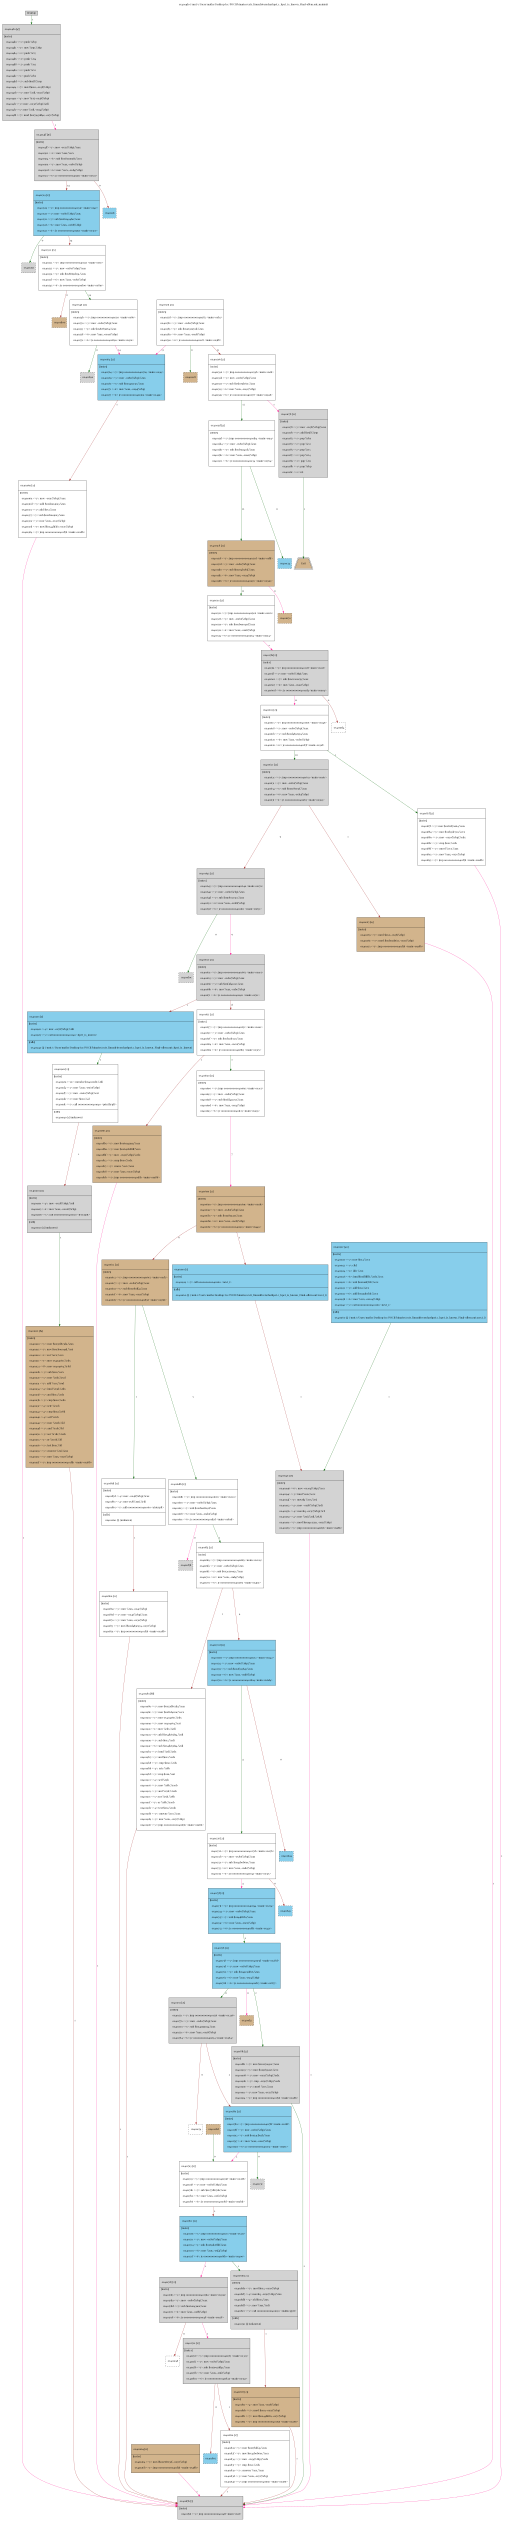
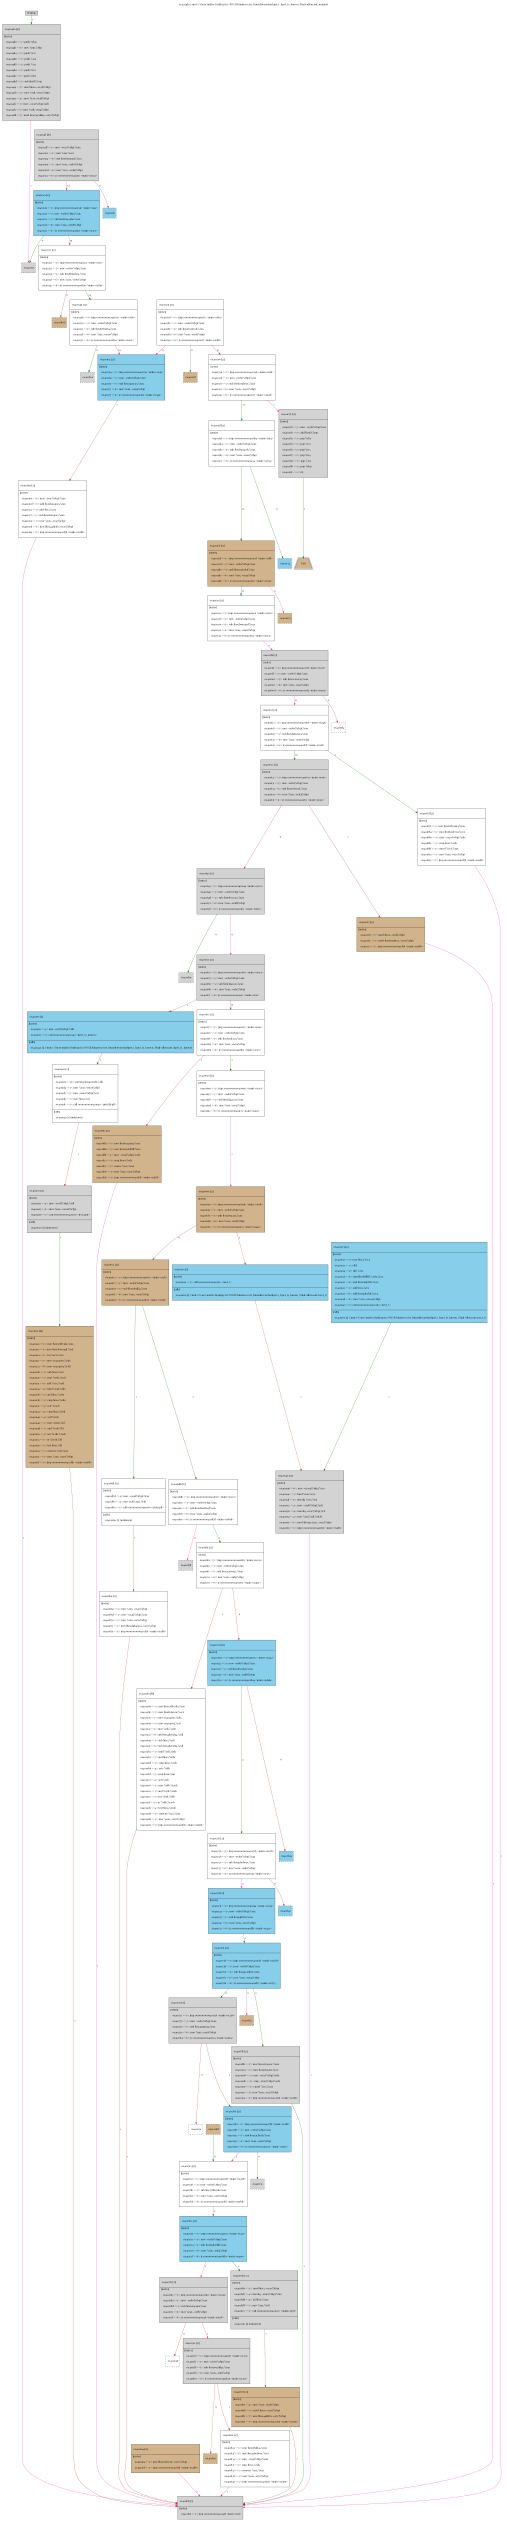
(53, 124) -> (30, 191)
(210, 2459) -> (210, 2459)
